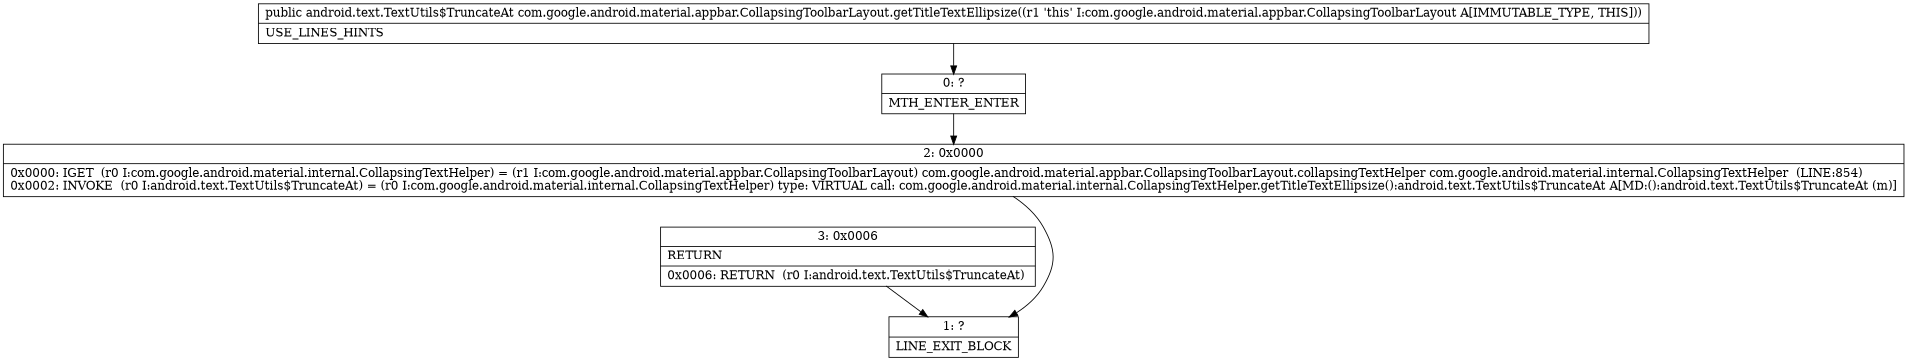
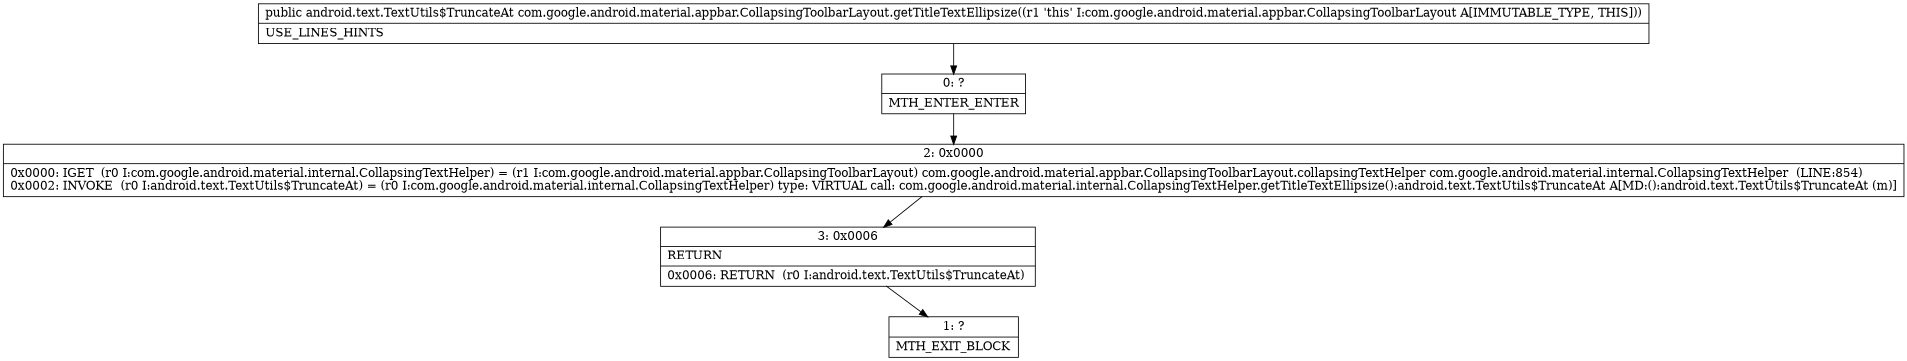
(1053, 254) -> (906, 209)
(954, 347) -> (953, 347)
